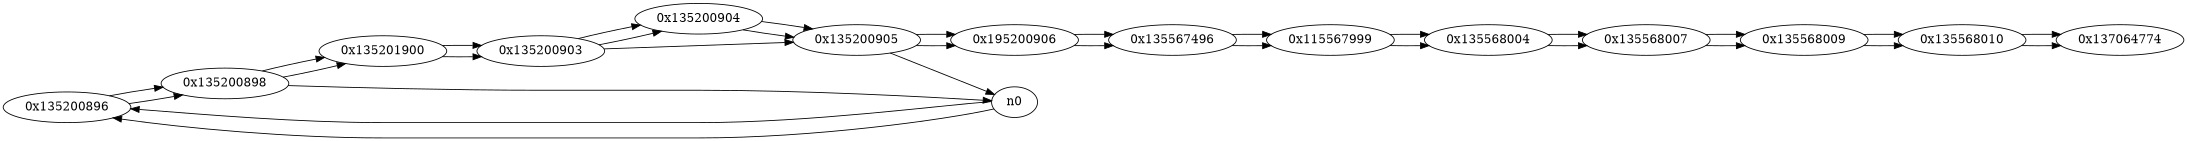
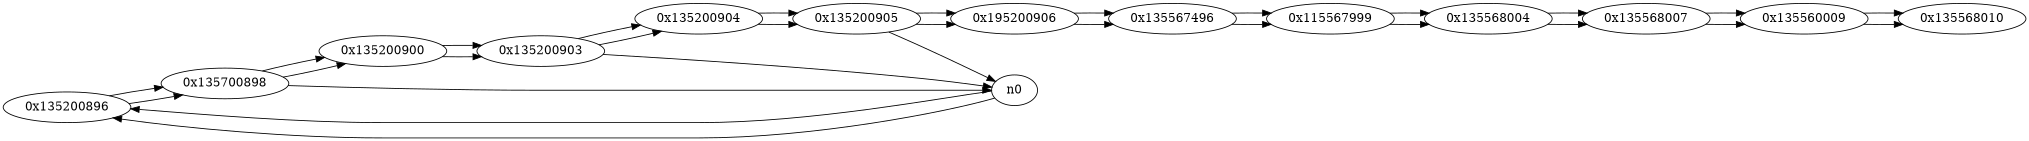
(1804, 40) -> (1804, 19)
(2120, 40) -> none
(695, 46) -> (793, 67)
(383, 51) -> (383, 51)
(225, 83) -> (225, 83)
